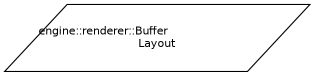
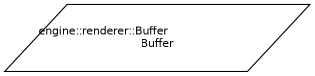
(157, 38) -> (157, 38)
